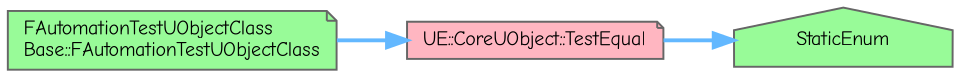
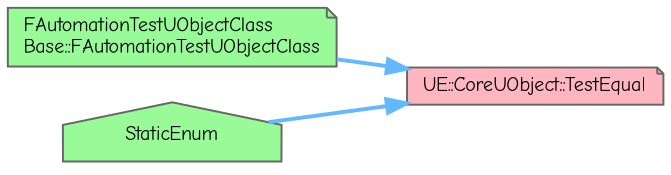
(688, 40) -> (328, 114)
